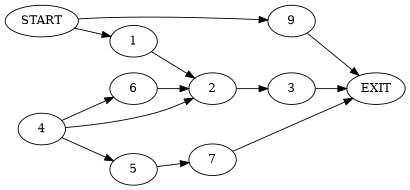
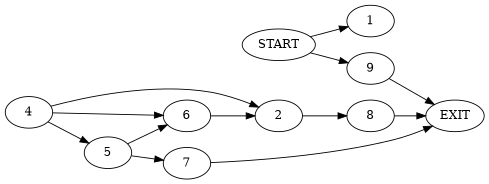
(169, 63) -> none
(292, 89) -> (371, 116)
none -> (143, 136)
